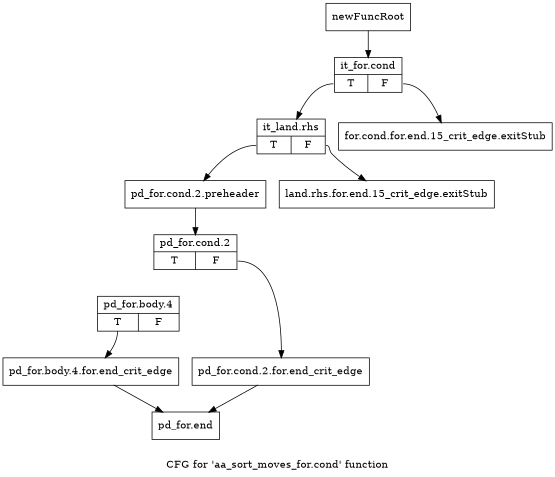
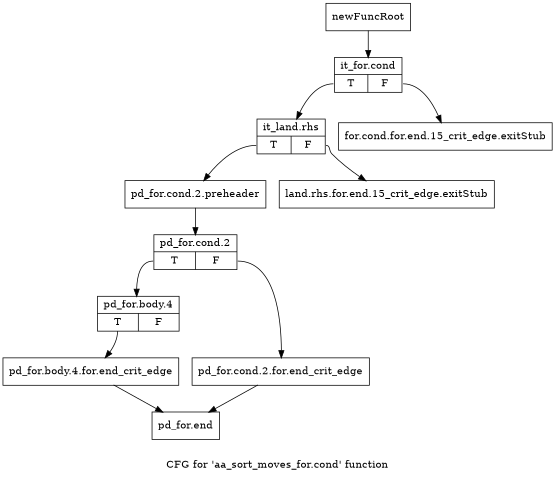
none -> (140, 271)
